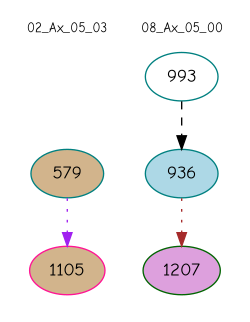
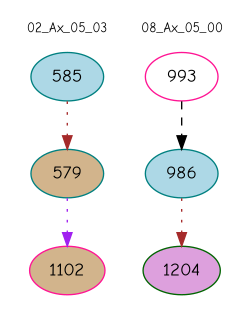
none -> (67, 77)
(182, 77) -> (182, 77)
(182, 174) -> (182, 174)
(67, 271) -> (67, 271)
(182, 271) -> (182, 271)
